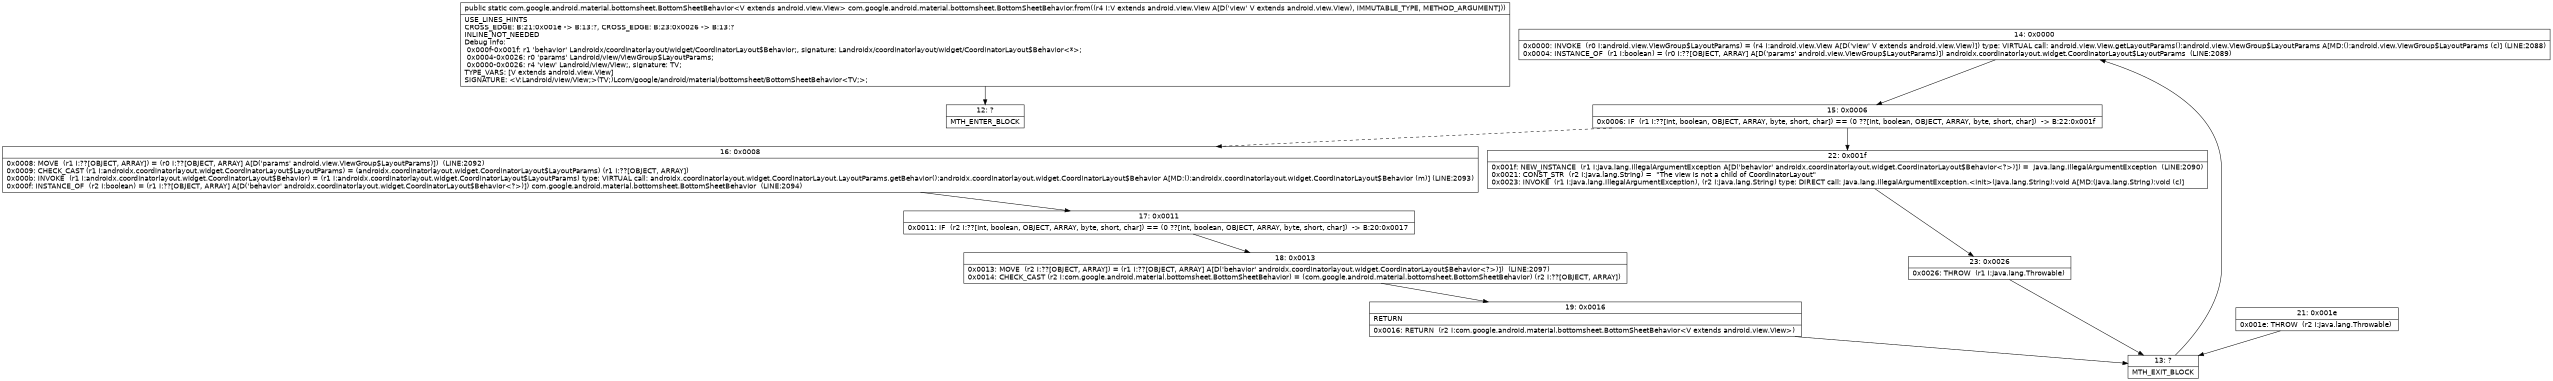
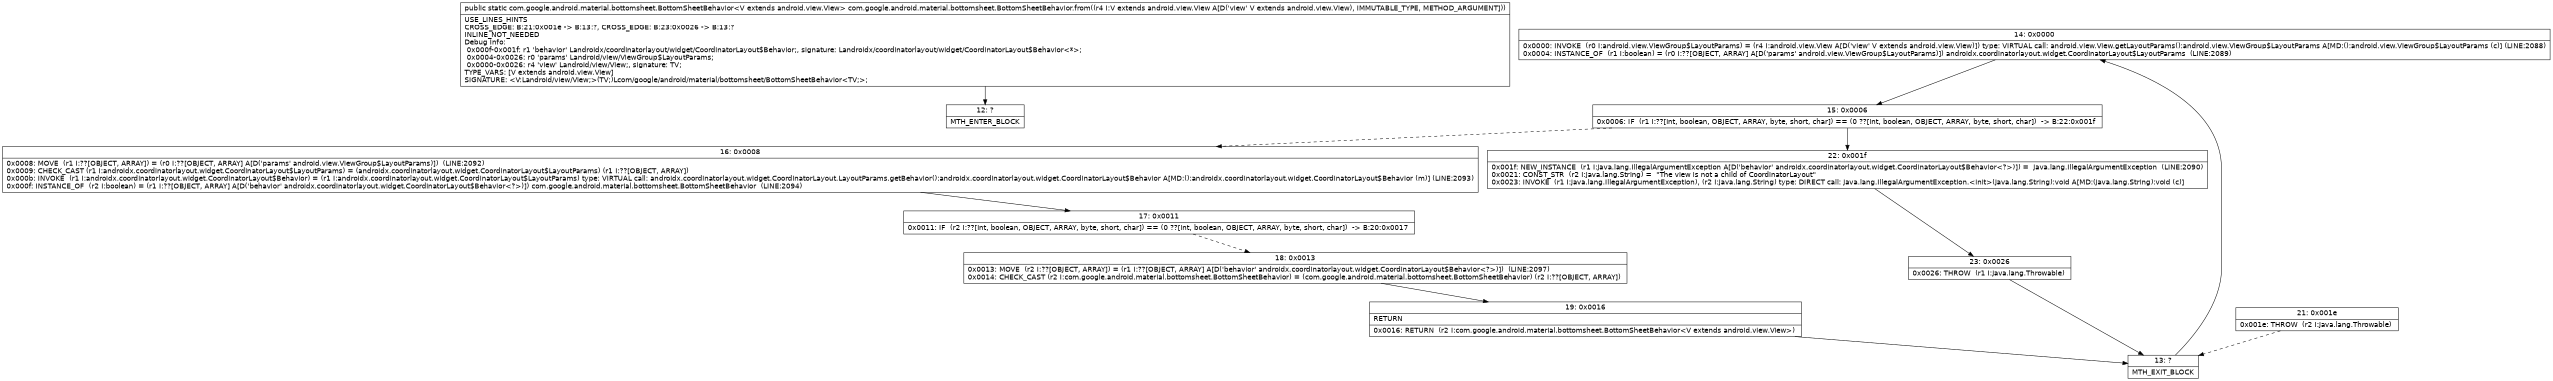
(1219, 243) -> (1219, 243)
(2242, 342) -> (2242, 342)
